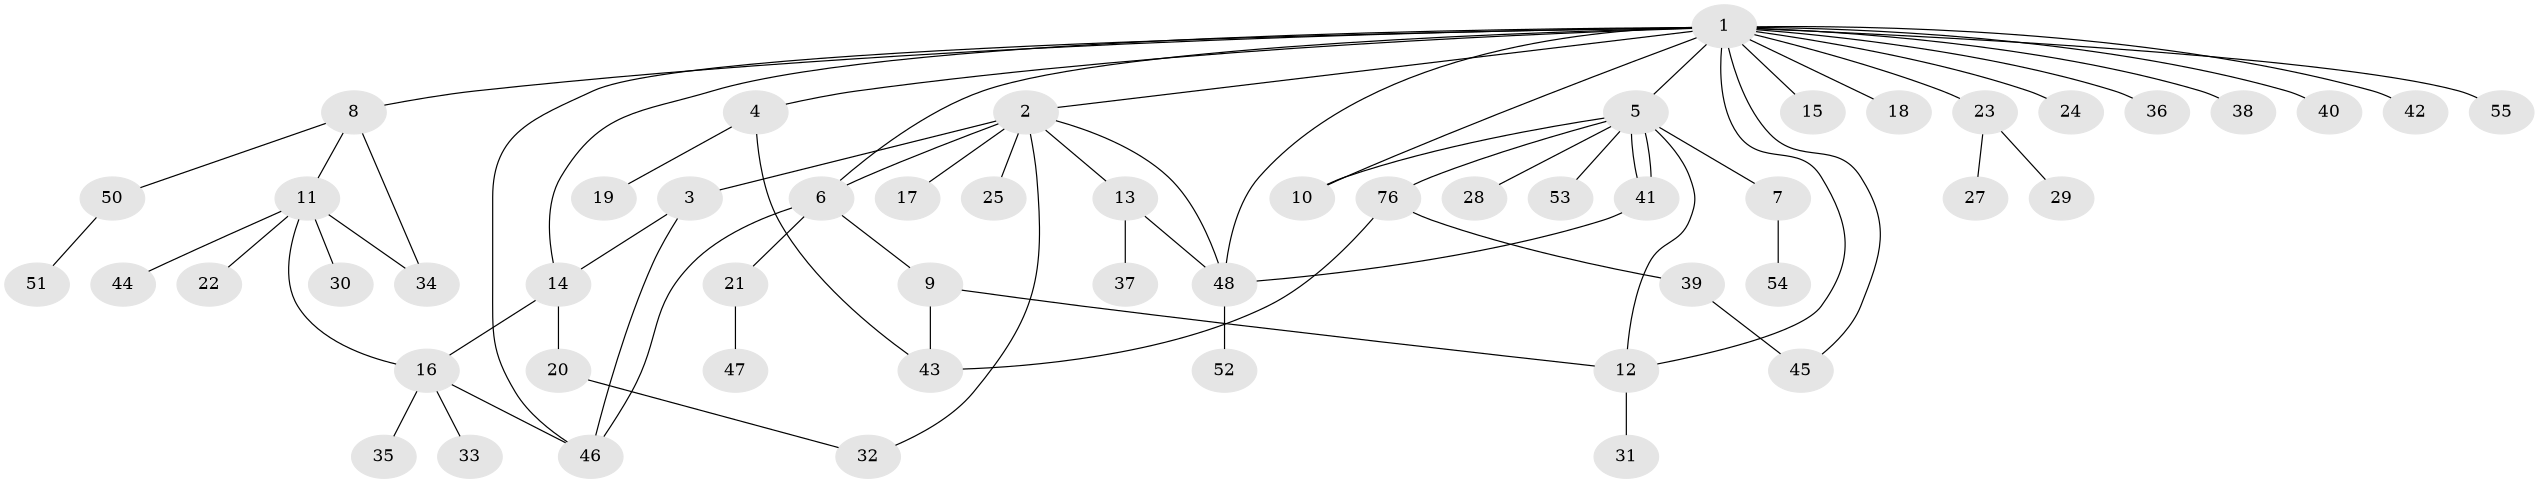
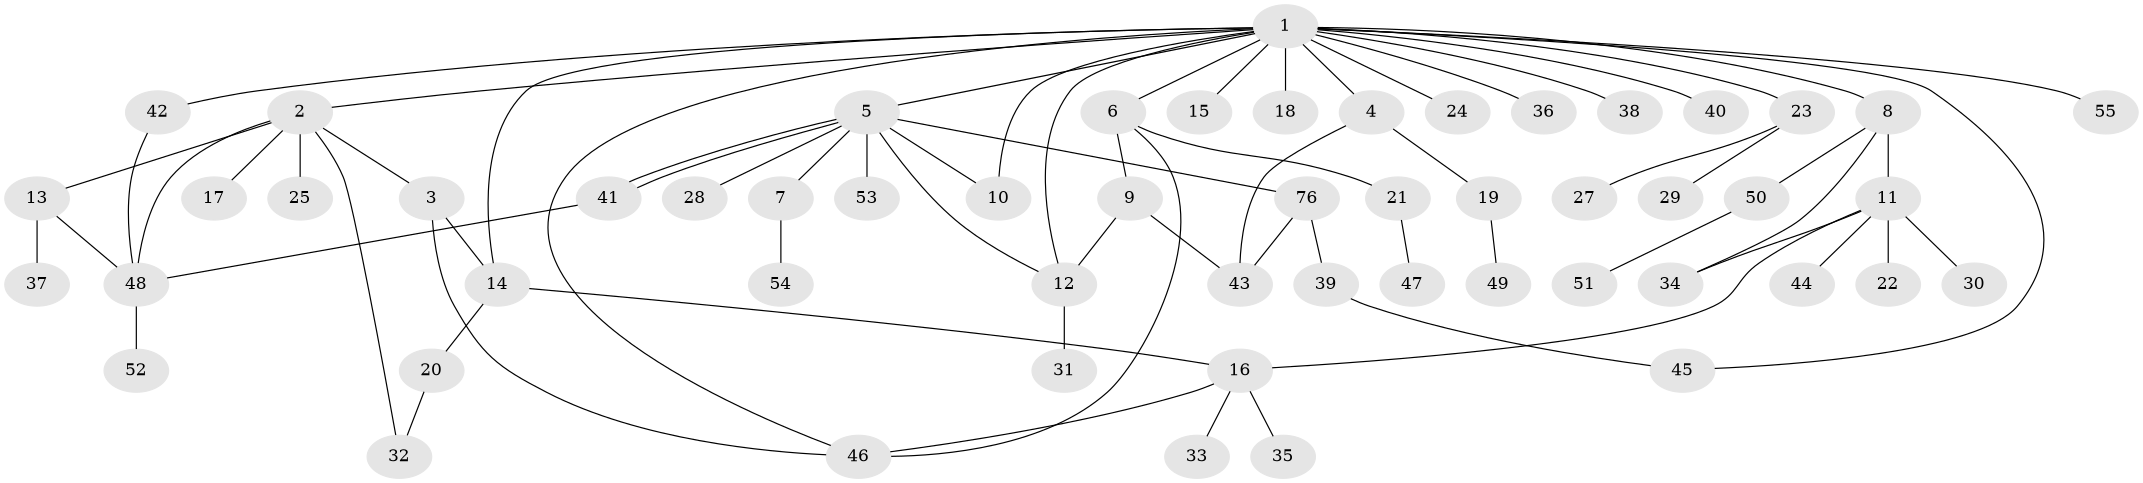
(1416, 76) -> (129, 197)
(922, 153) -> none
none -> (1498, 285)
